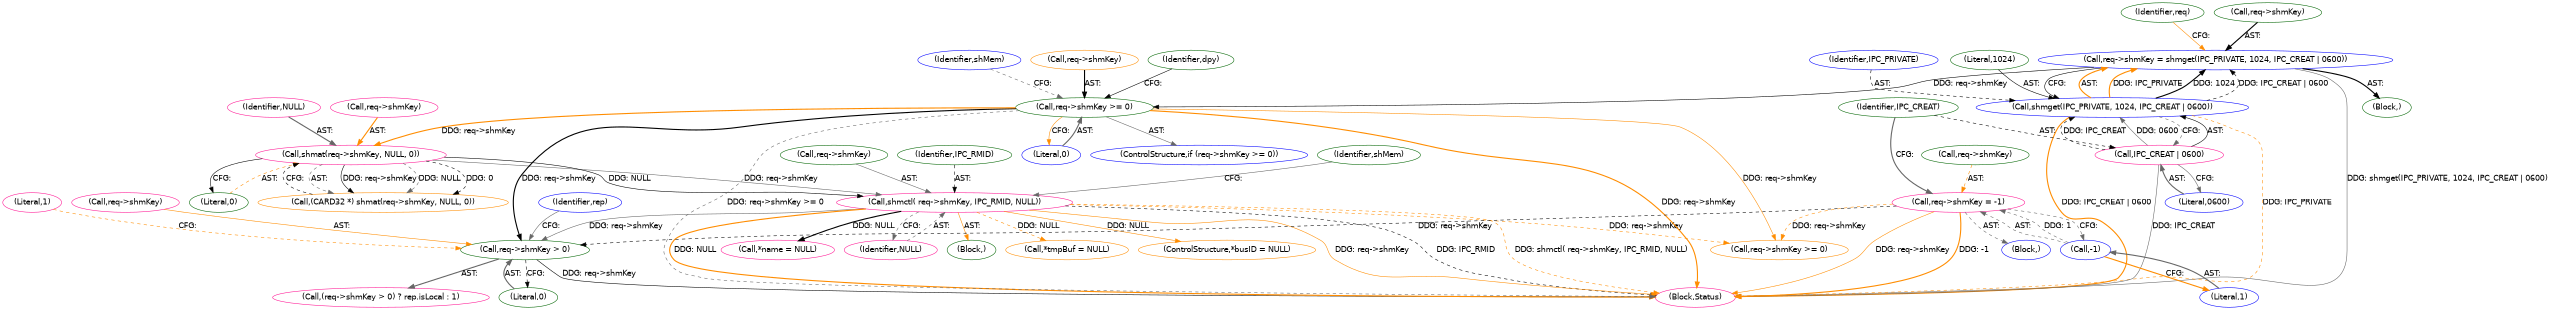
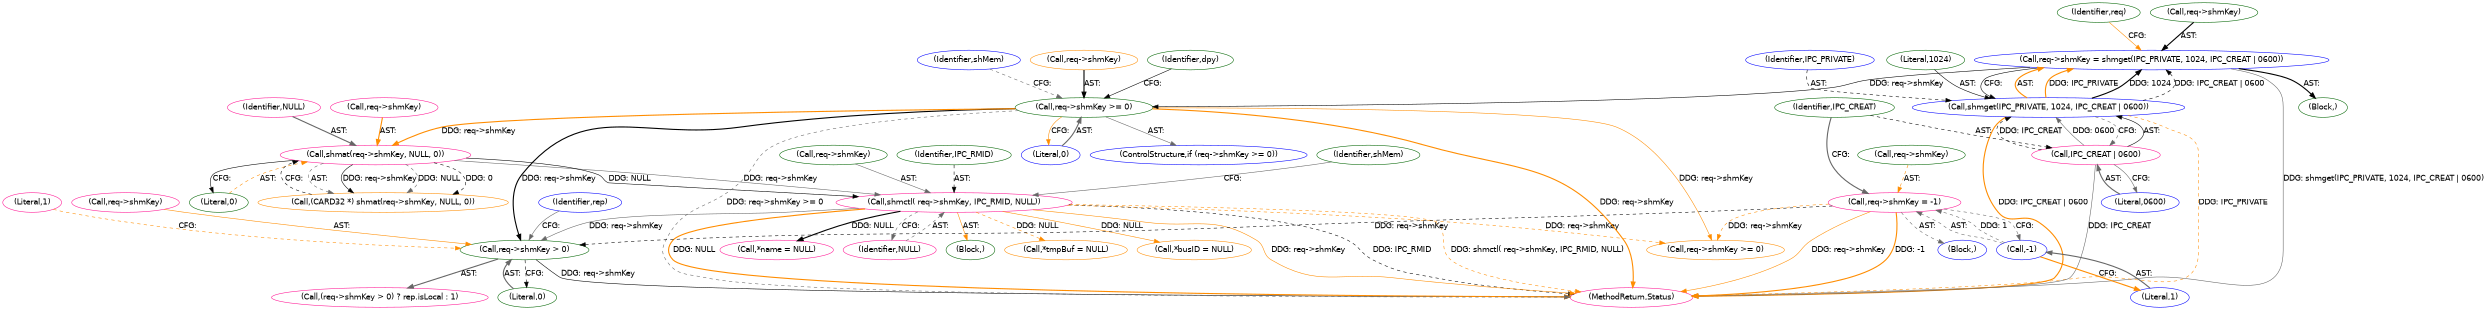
(1227, 250) -> (1194, 250)
(1695, 297) -> (1631, 297)
